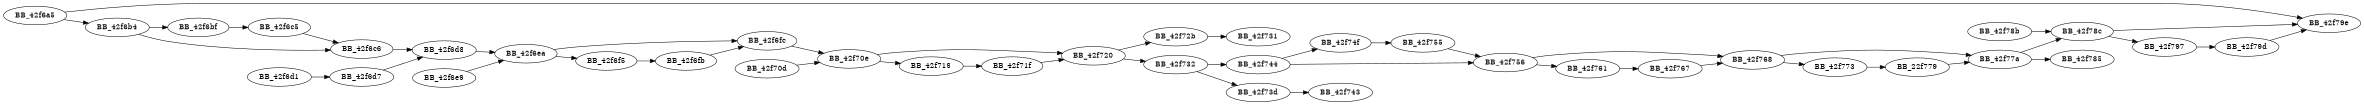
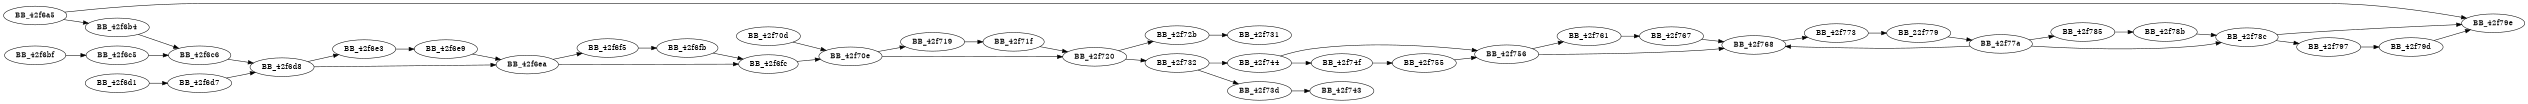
(156, 27) -> none
none -> (2121, 32)
none -> (364, 49)
(1873, 50) -> (1880, 48)
